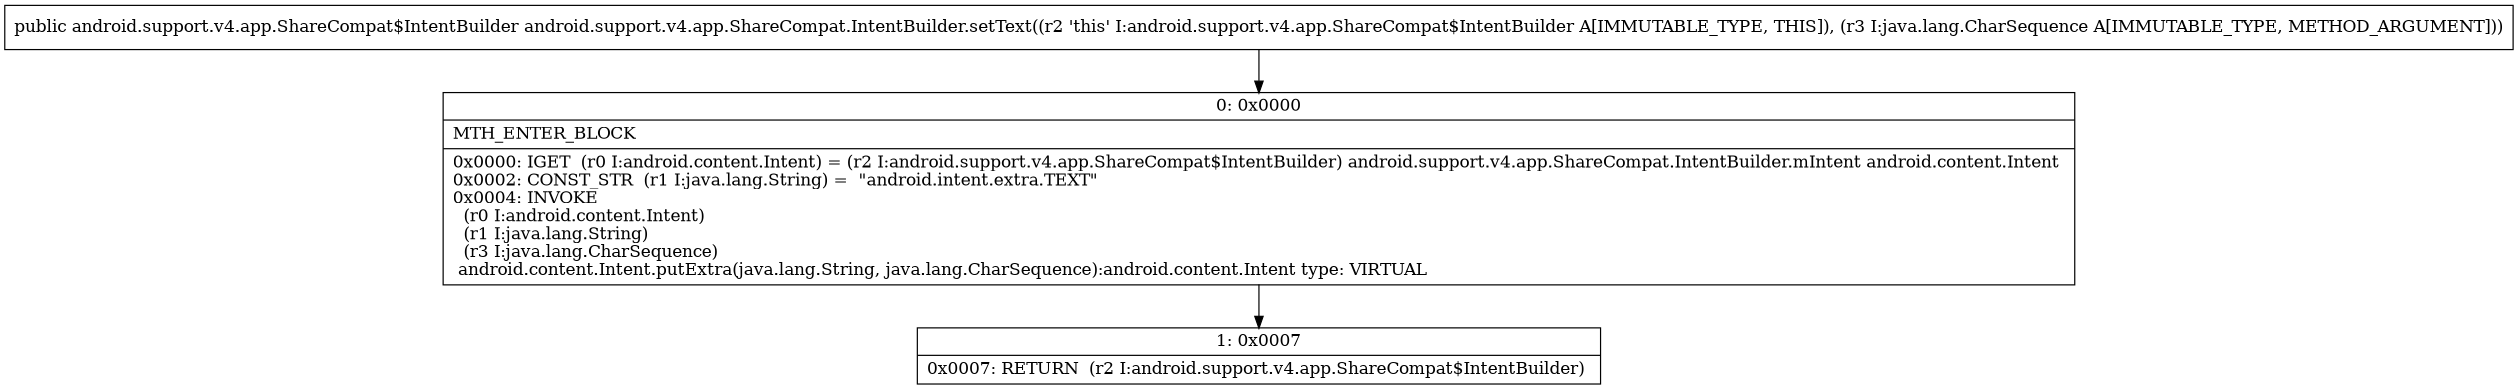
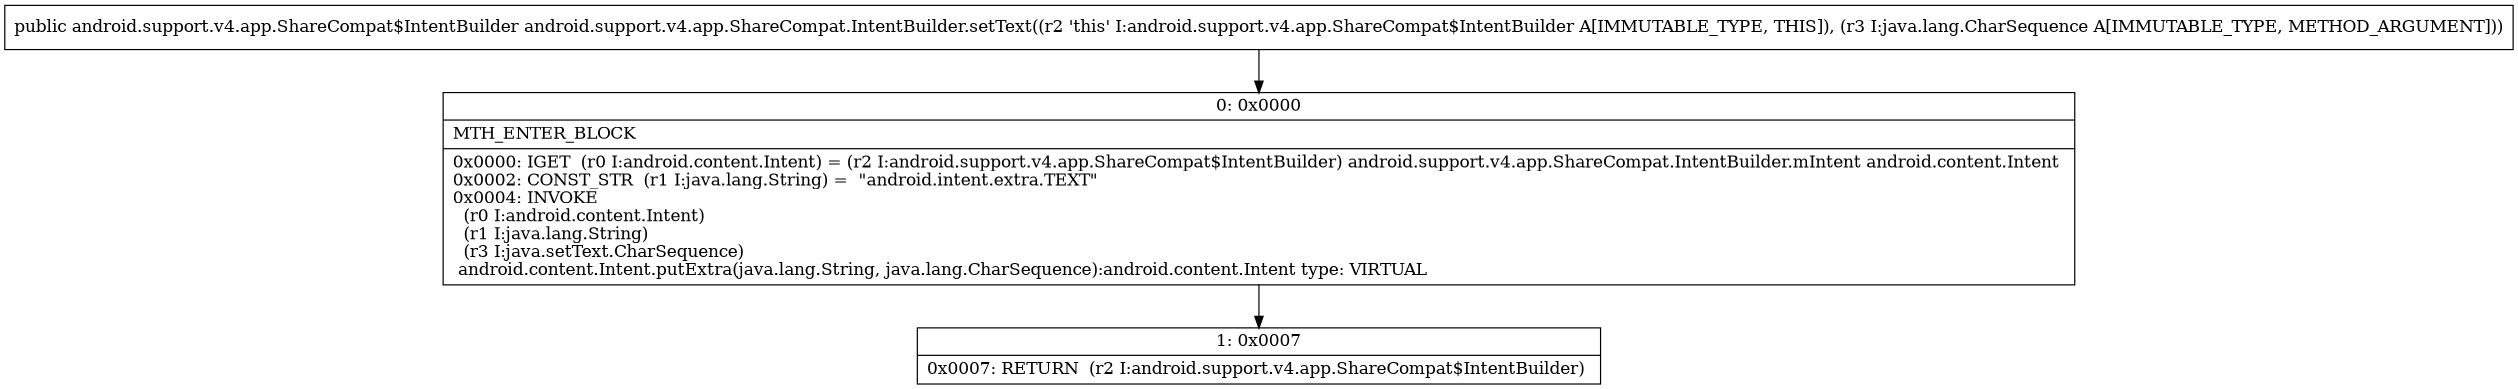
(586, 252) -> (598, 252)
